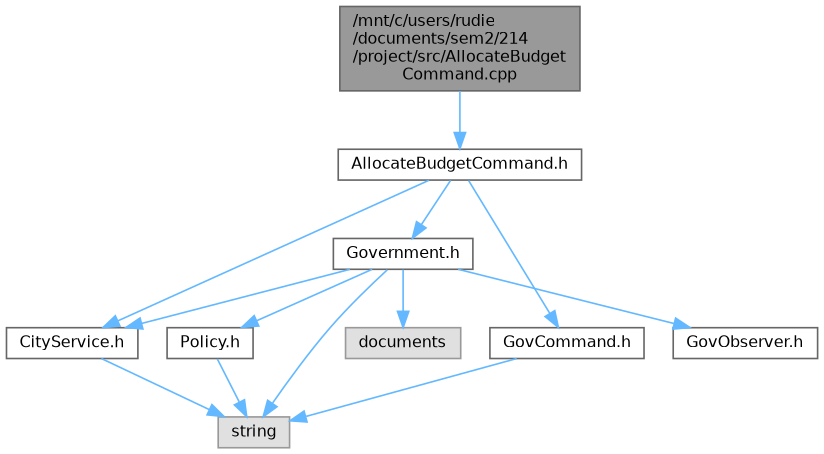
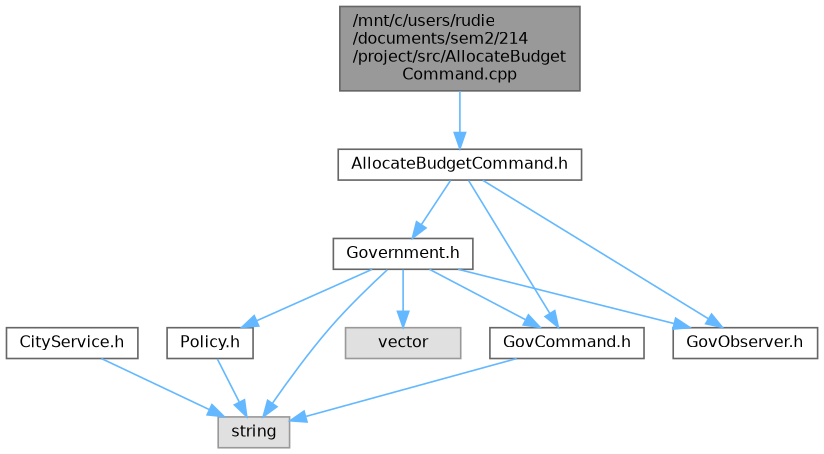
(273, 251) -> (596, 250)
(246, 296) -> (477, 294)
(403, 343) -> (403, 343)
